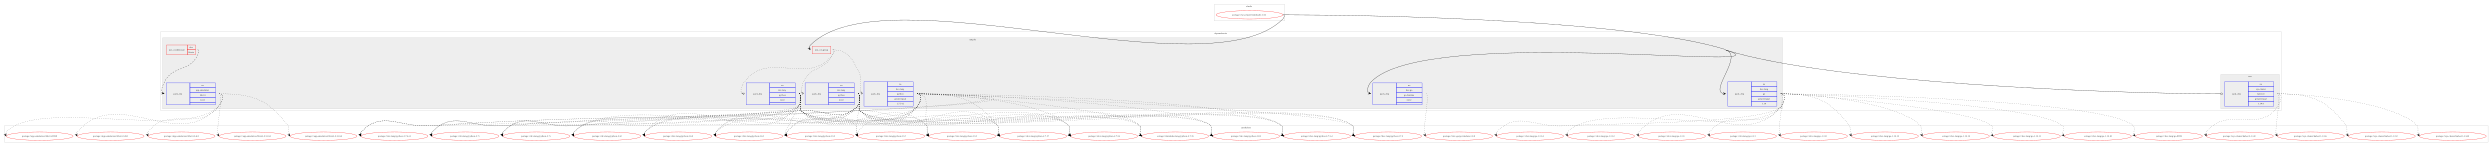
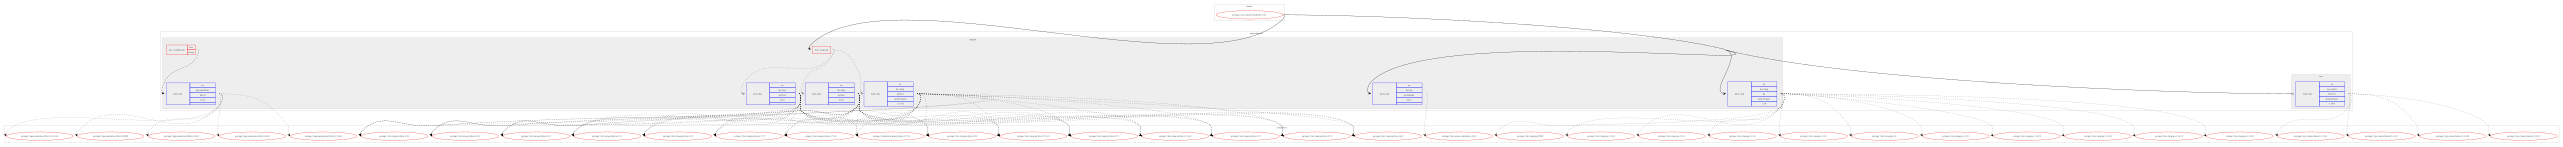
(1459, 136) -> (1459, 136)
none -> (1672, 136)
